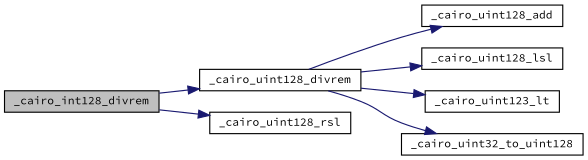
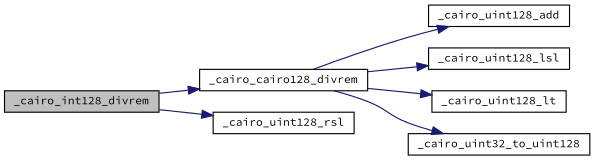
(280, 80) -> (284, 80)
(492, 102) -> (499, 102)
